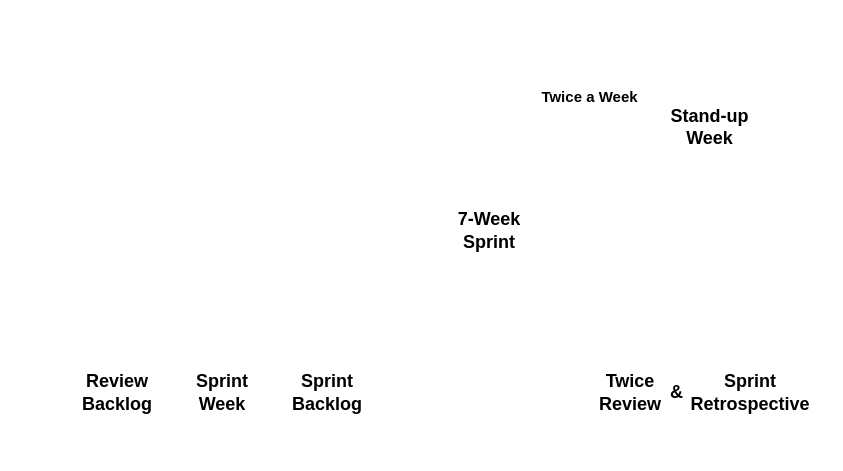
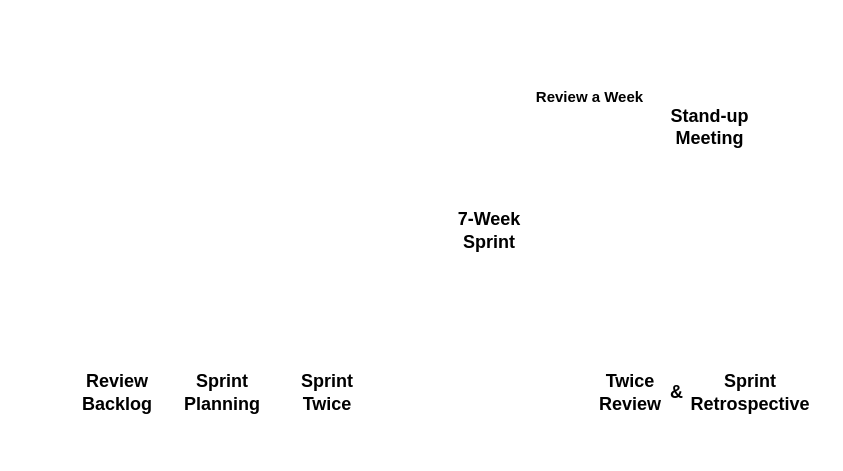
(590, 97) -> (590, 97)
(710, 127) -> (710, 127)
(223, 392) -> (223, 392)
(328, 392) -> (328, 392)
